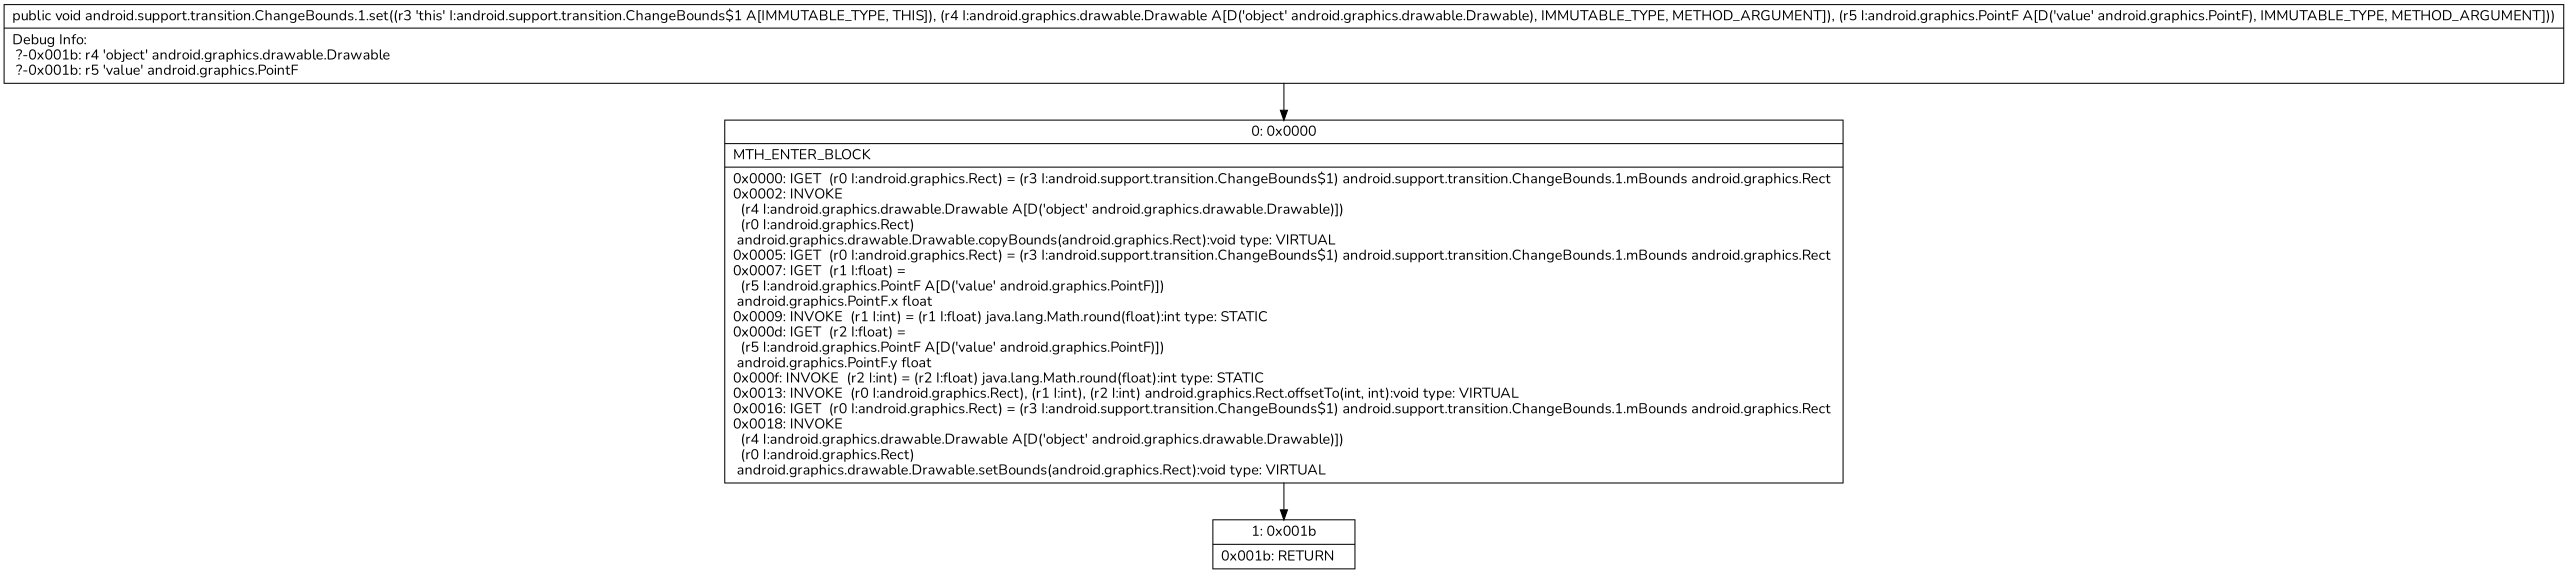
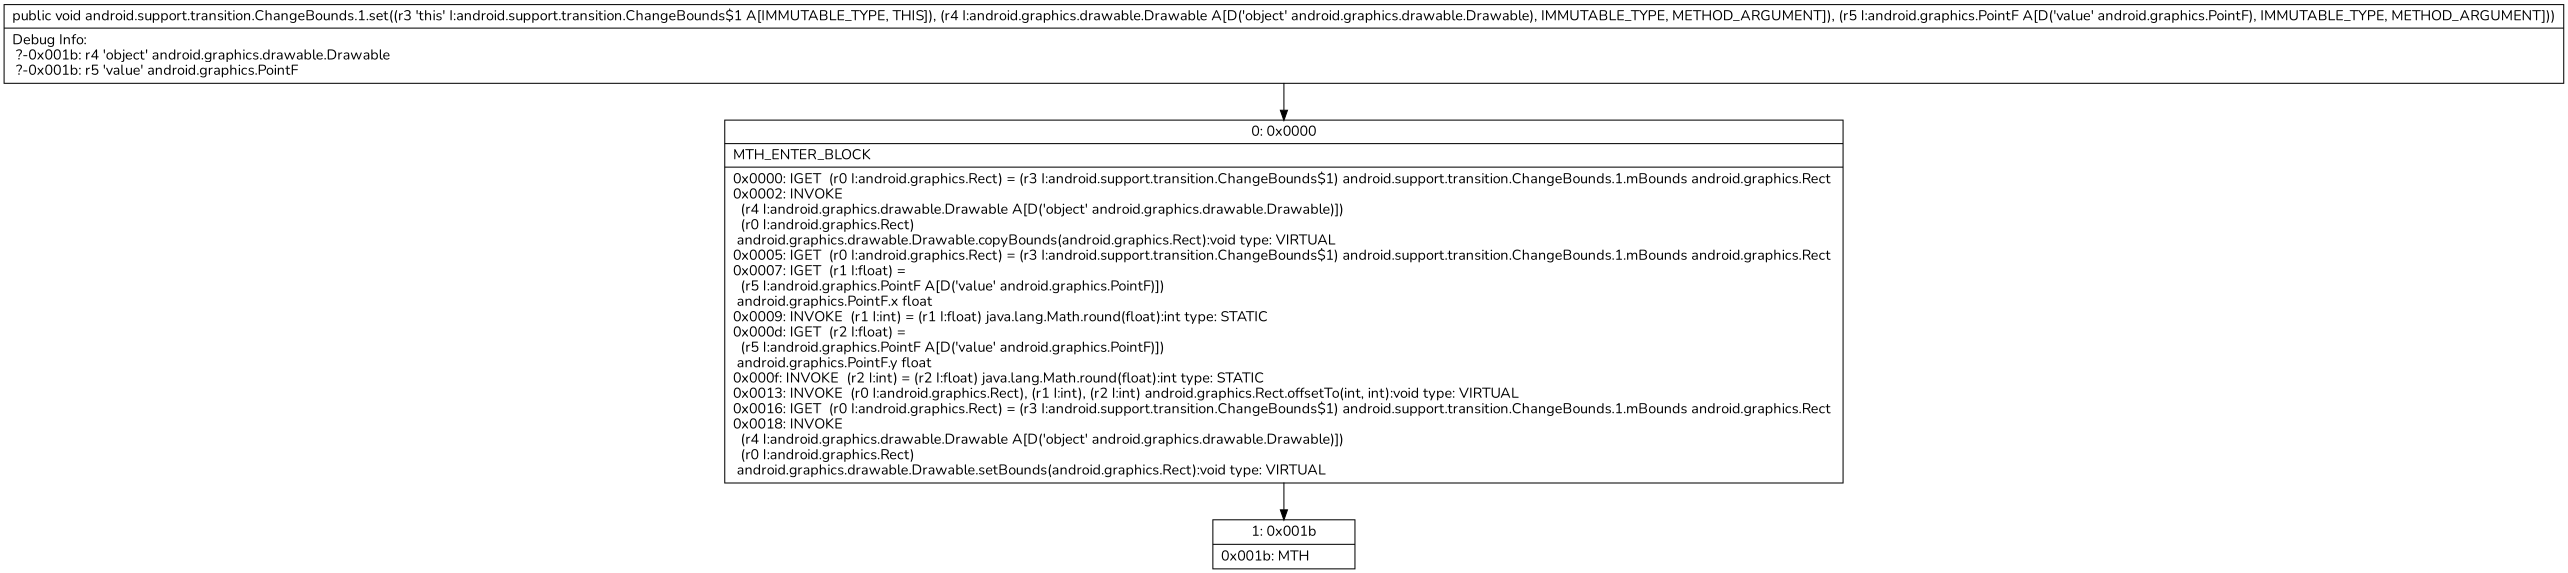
(1284, 556) -> (1271, 556)
